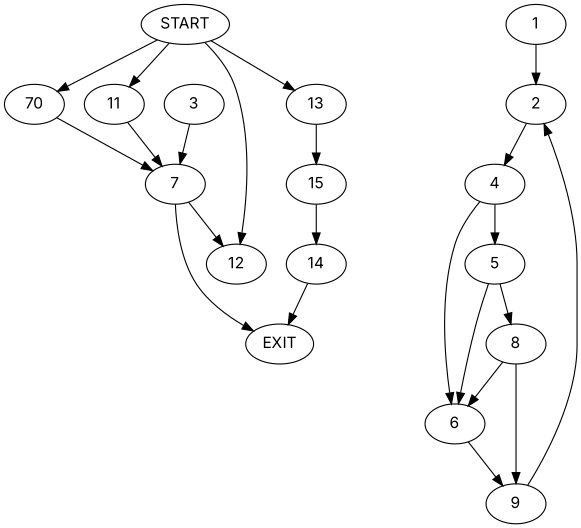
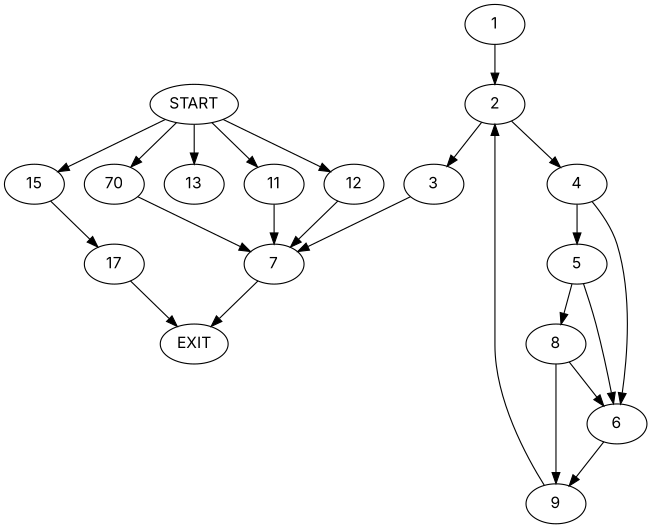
(316, 139) -> (117, 143)
none -> (468, 140)
(202, 220) -> (318, 220)
(316, 264) -> (114, 264)
